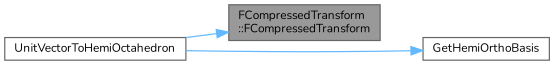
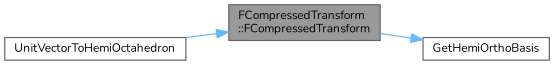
(299, 52) -> (396, 36)
